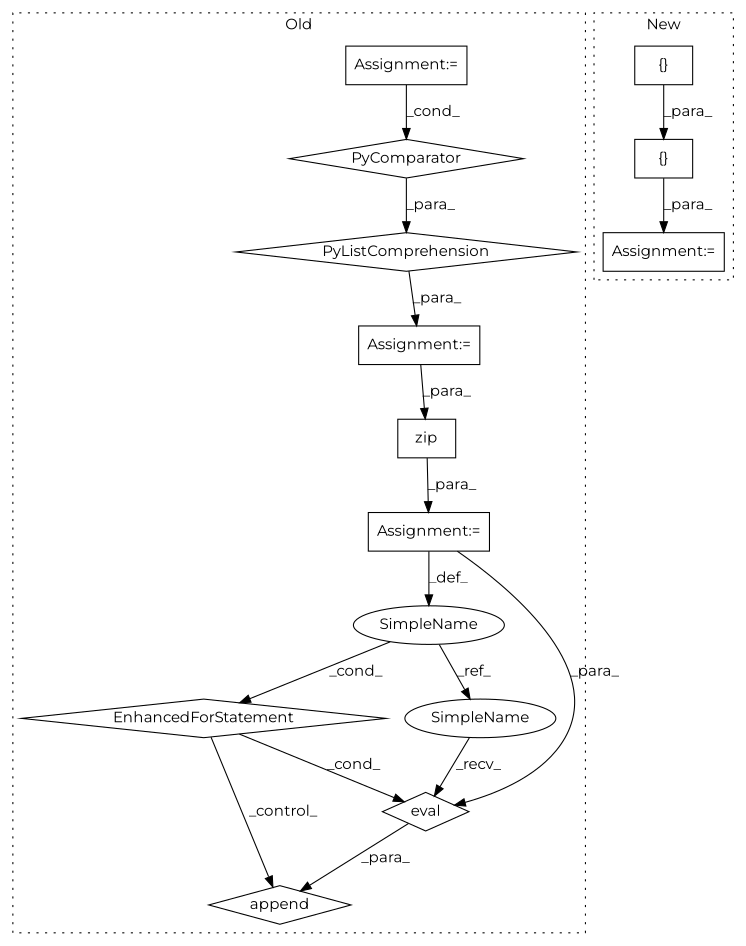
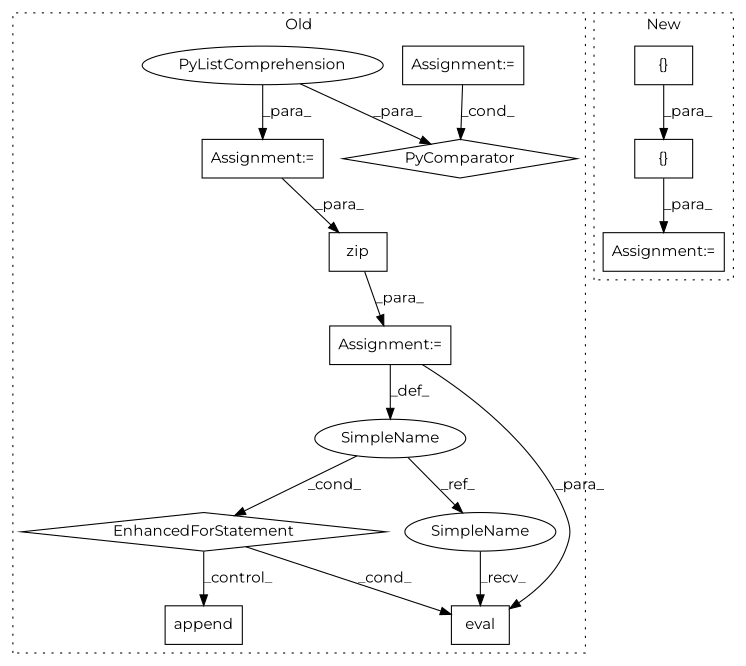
(406, 200) -> (361, 112)
(406, 252) -> (263, 65)
(426, 812) -> (480, 625)
(359, 854) -> none
(280, 905) -> (204, 625)
